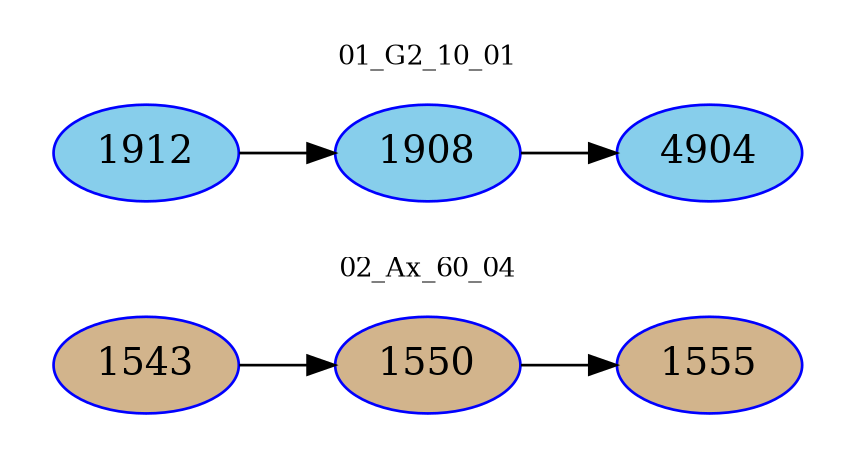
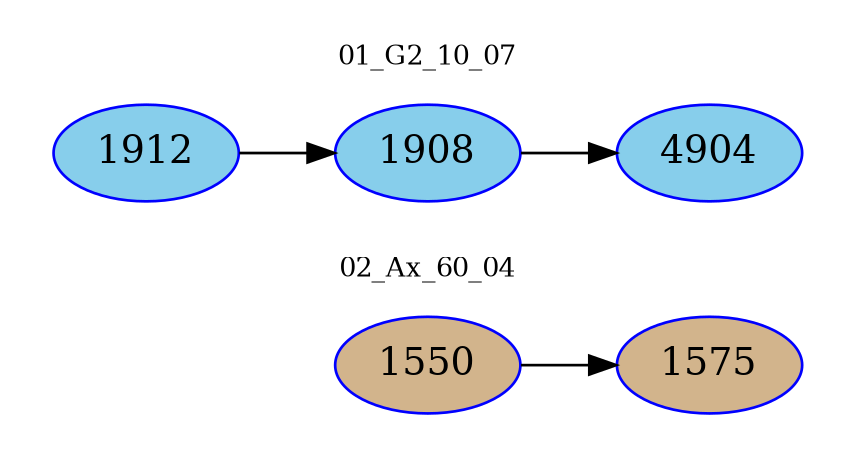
(428, 58) -> (428, 58)
(146, 365) -> none
(710, 365) -> (710, 365)
